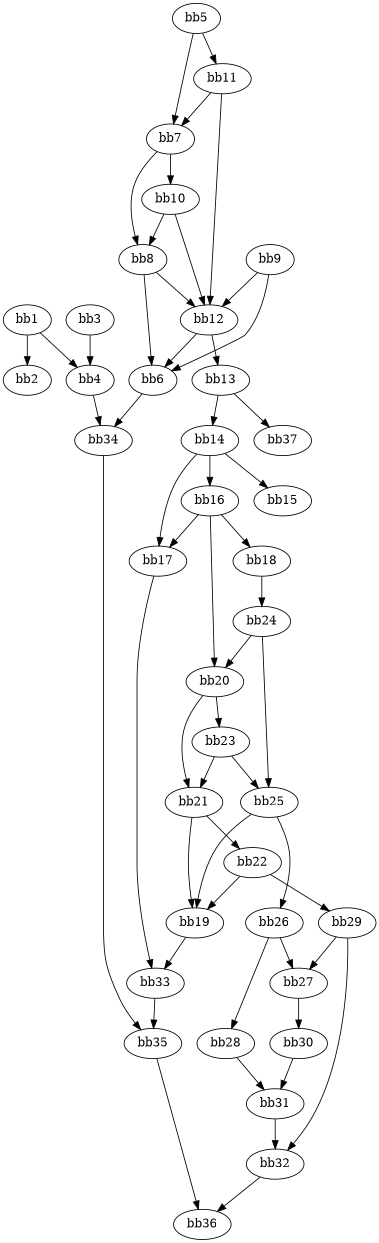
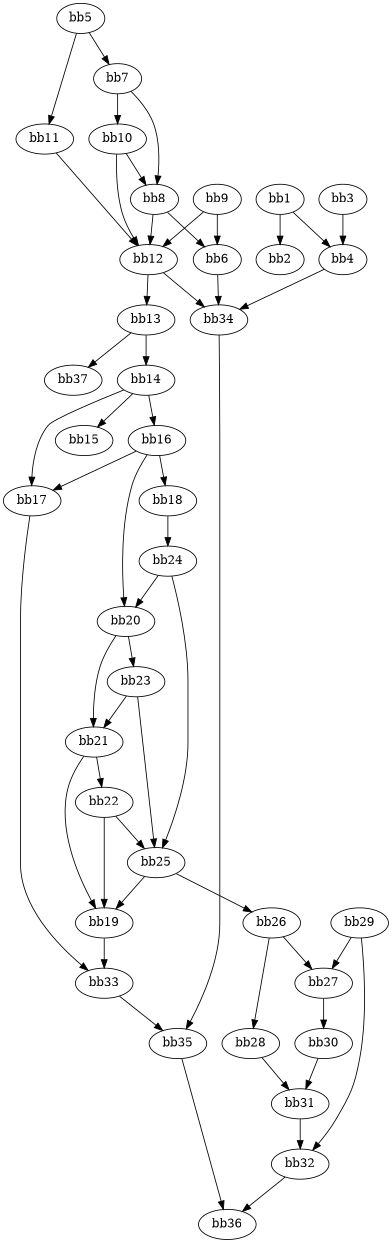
(199, 106) -> none
(184, 347) -> (181, 287)
(296, 890) -> (127, 829)
